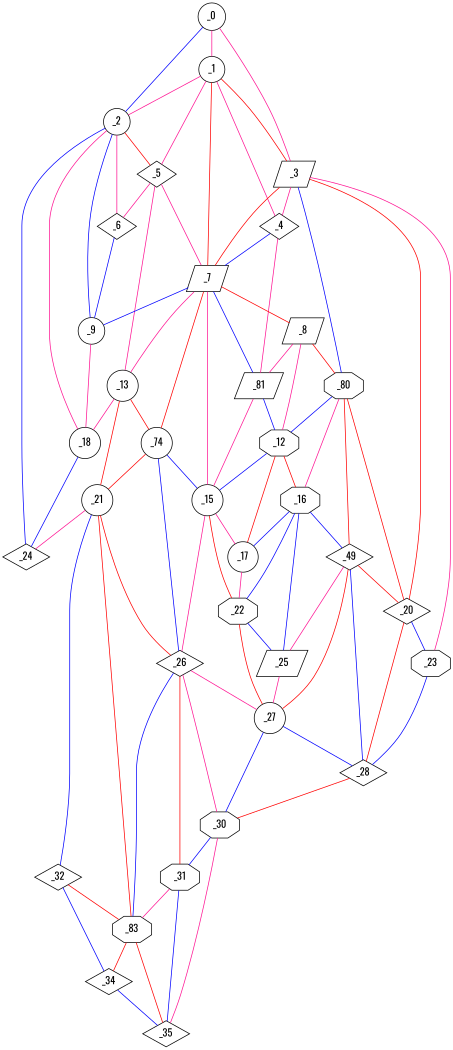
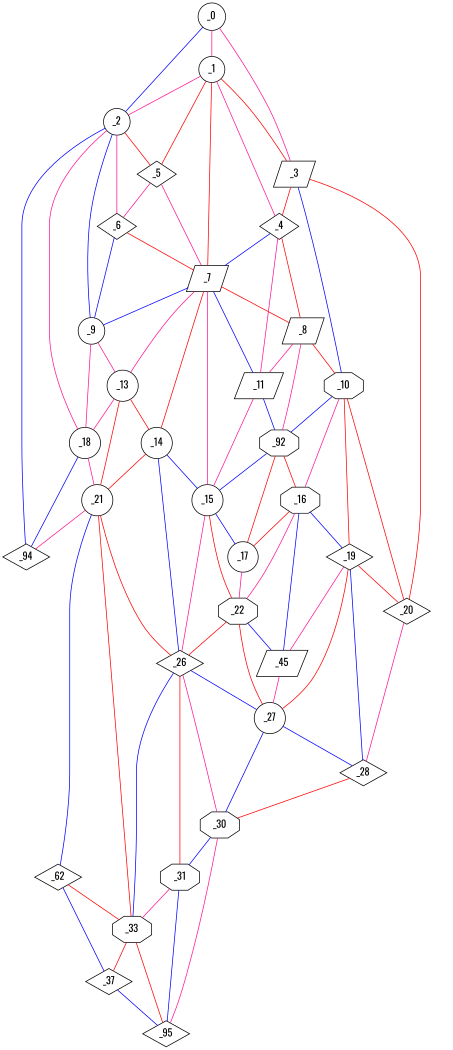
(184, 123) -> (184, 123)
(287, 201) -> (287, 201)
(244, 224) -> (161, 252)
(140, 278) -> (107, 357)
none -> (291, 278)
(259, 386) -> (259, 386)
(344, 386) -> (344, 386)
(157, 443) -> (157, 443)
(279, 443) -> (279, 443)
none -> (91, 472)
(225, 529) -> (225, 529)
(271, 529) -> (271, 529)
(26, 557) -> (26, 557)
(273, 557) -> (273, 557)
(350, 557) -> (350, 557)
none -> (207, 639)
(282, 663) -> (282, 663)
(431, 663) -> none
(224, 690) -> (224, 690)
(385, 692) -> (385, 692)
(58, 877) -> (58, 877)
(132, 929) -> (132, 929)
(109, 982) -> (109, 982)
(166, 1034) -> (166, 1034)
